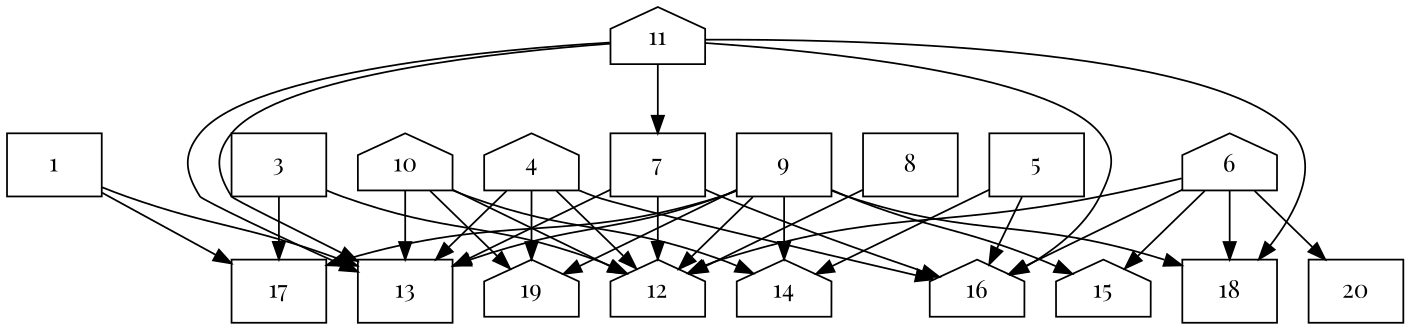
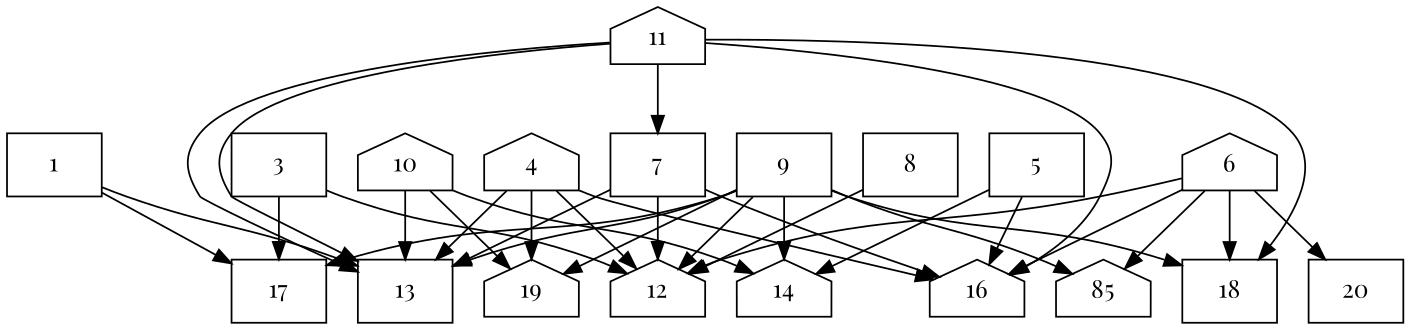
(531, 228) -> none
(1103, 291) -> (1103, 291)
